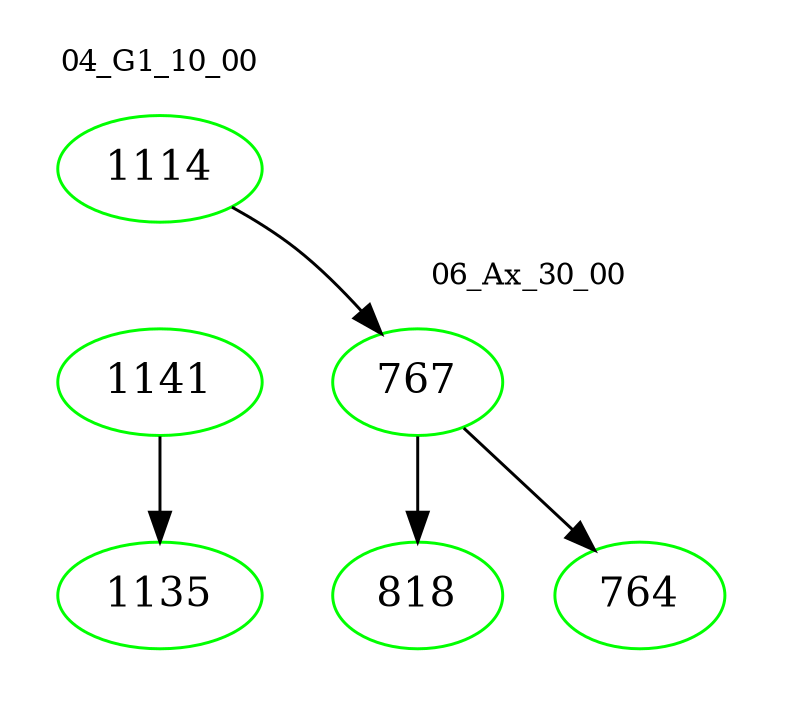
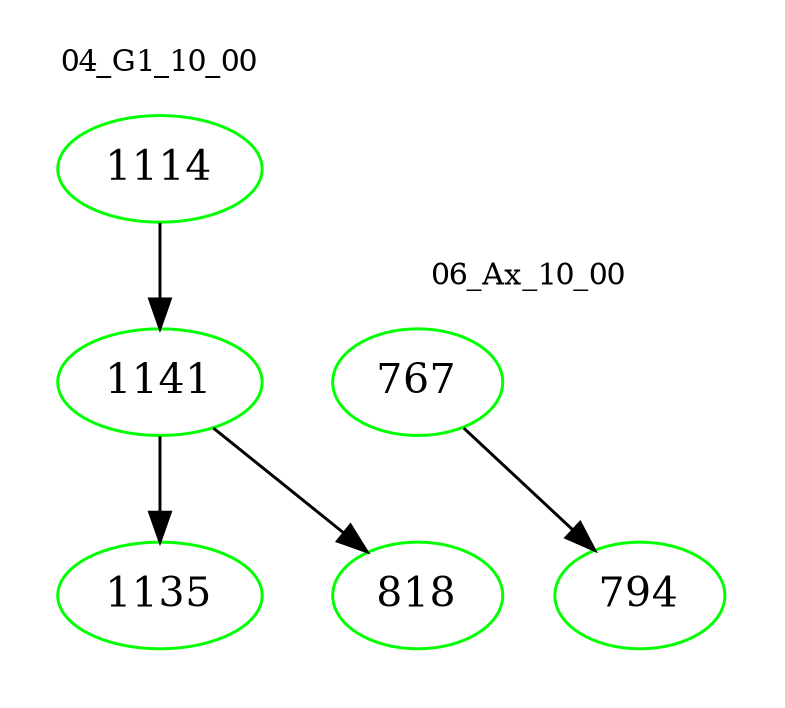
(327, 275) -> (160, 261)
(529, 277) -> (529, 277)
(418, 474) -> (266, 470)
(640, 595) -> (640, 595)
